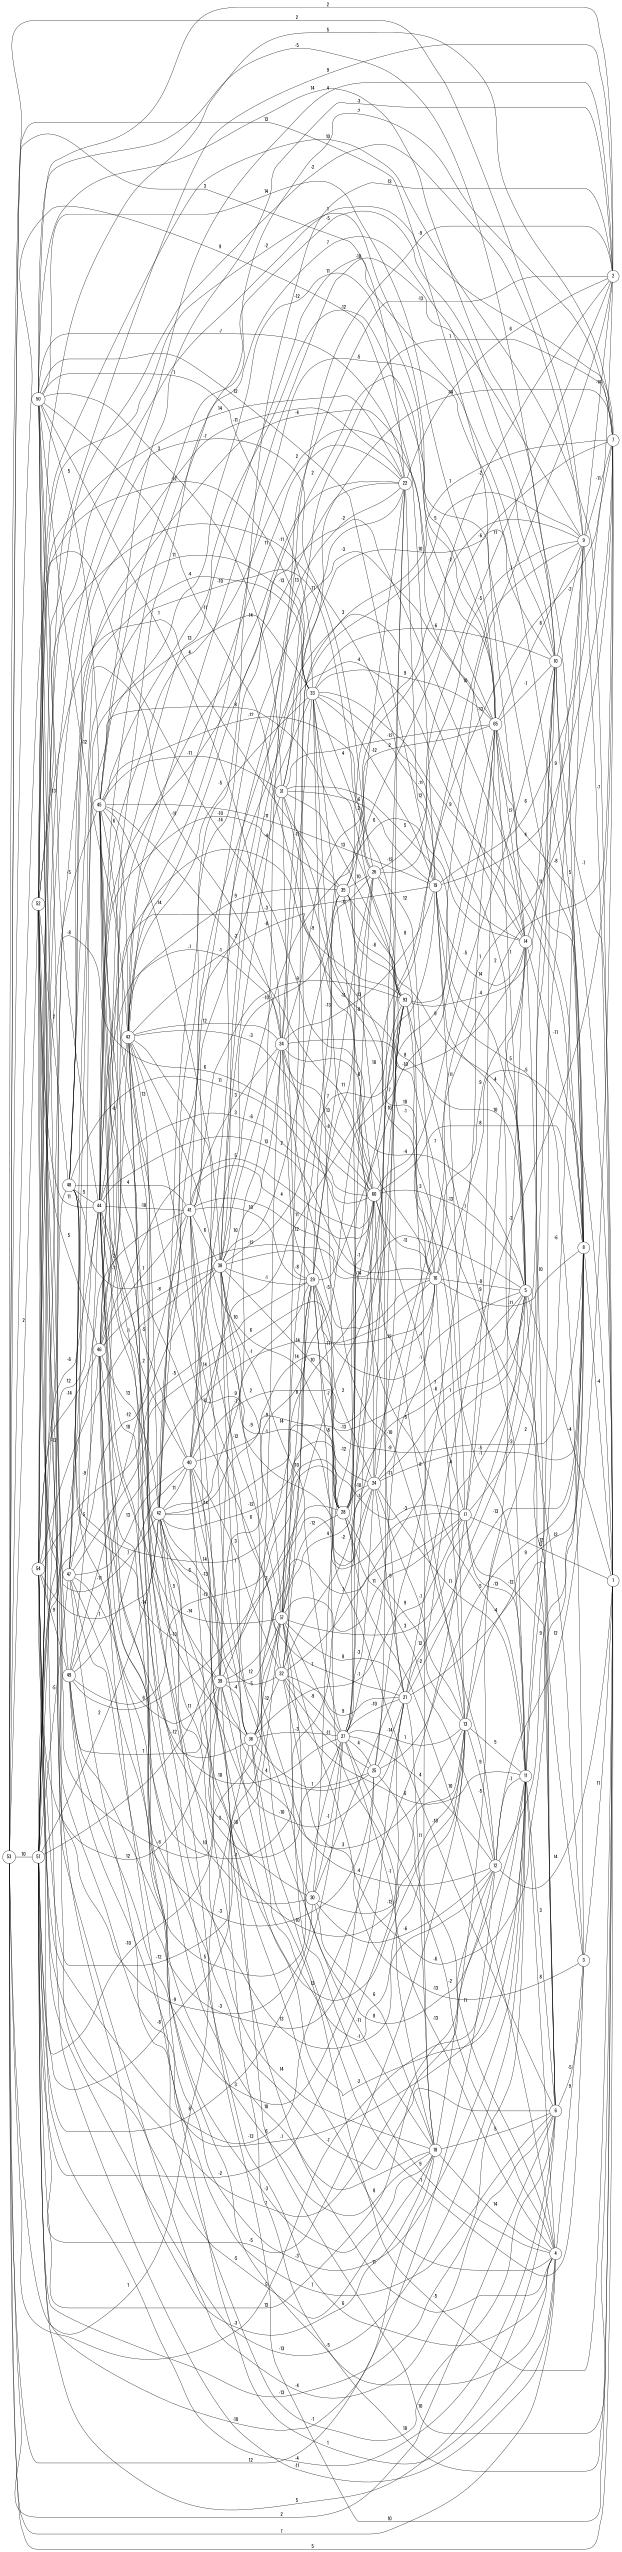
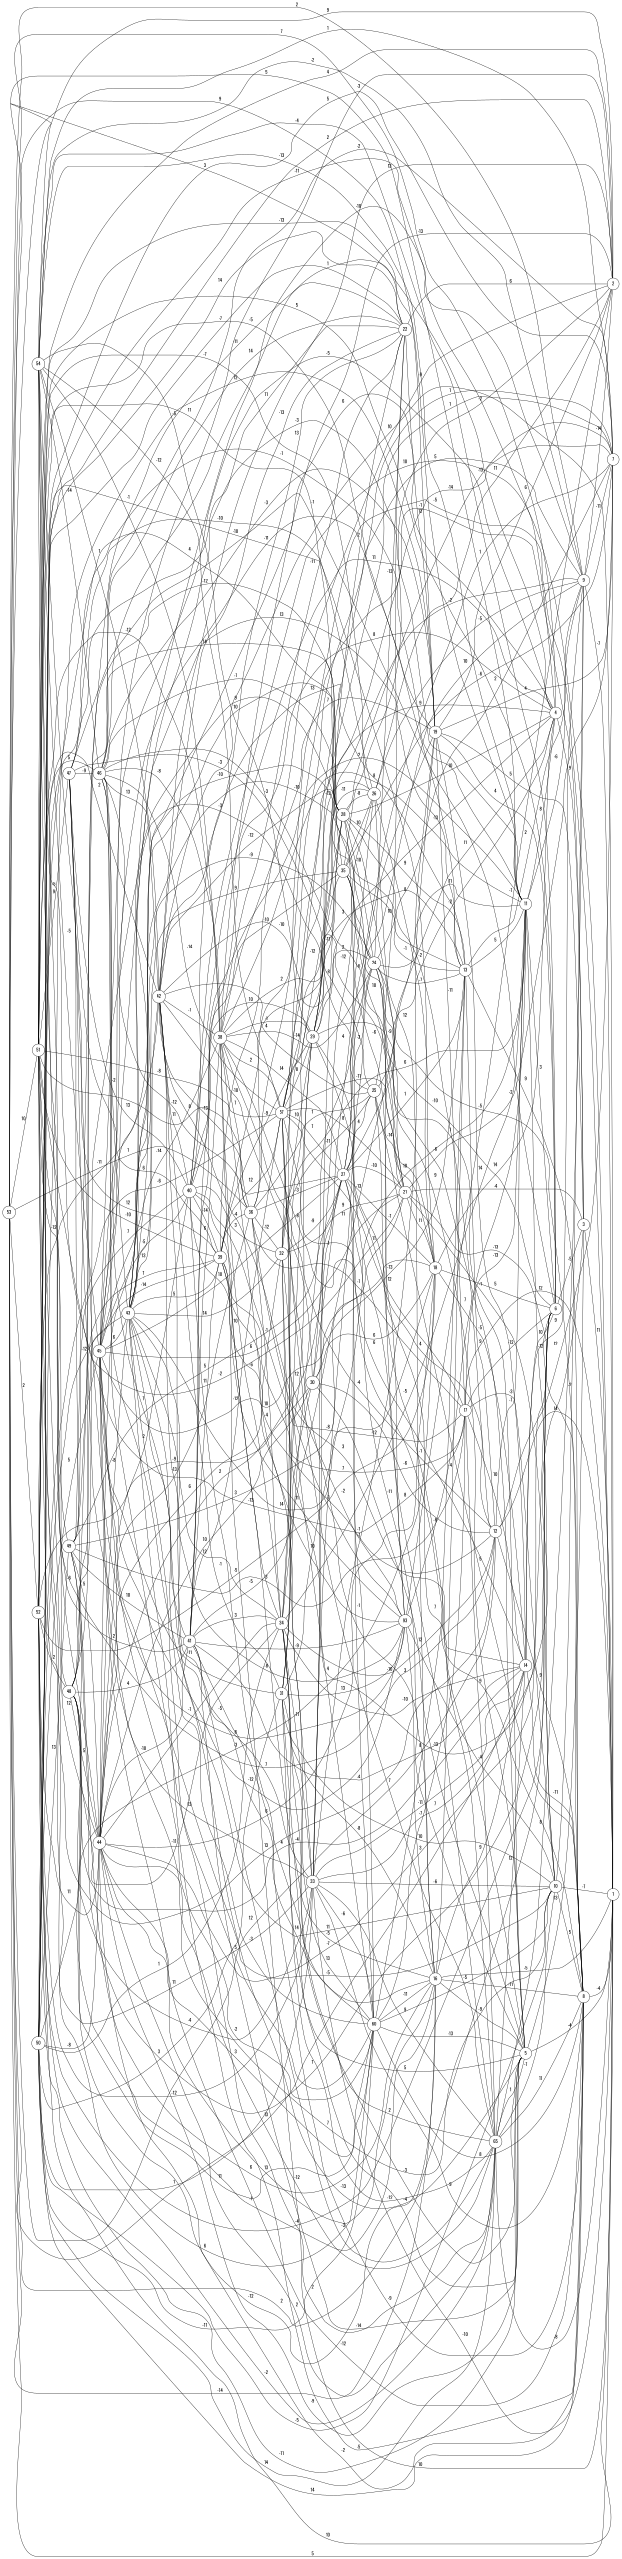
(236, 1412) -> (190, 1017)
none -> (514, 2424)
